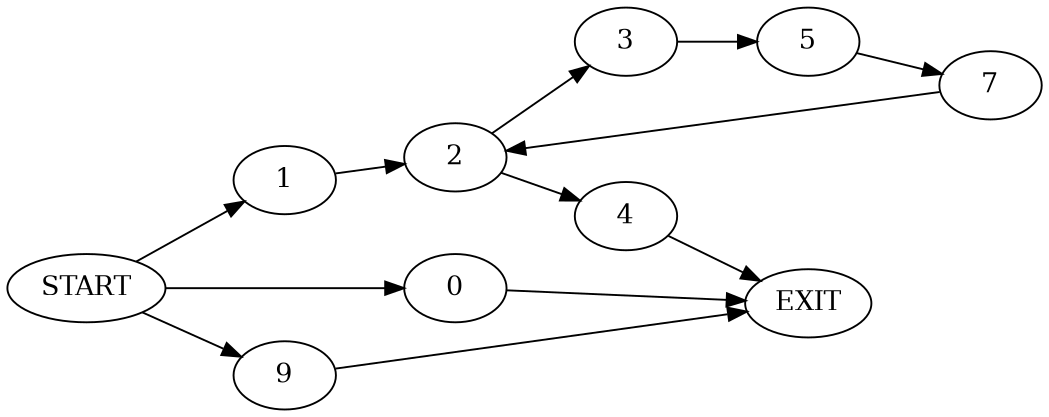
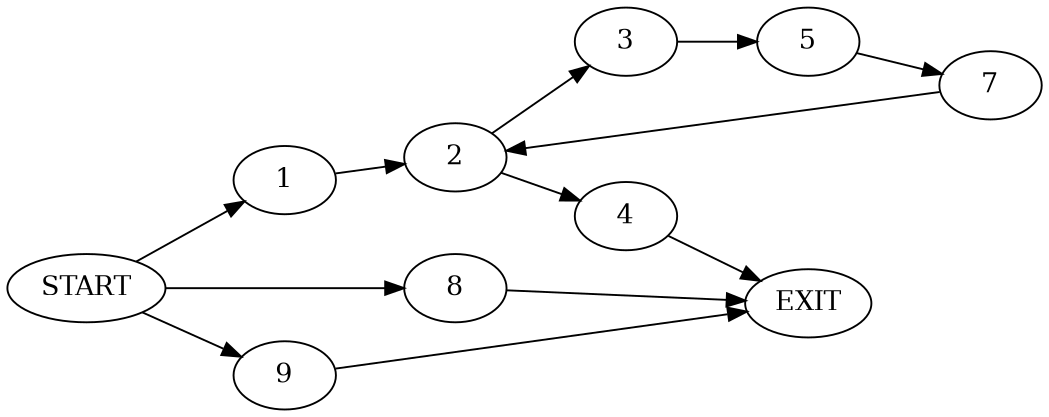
(455, 288) -> (455, 288)
